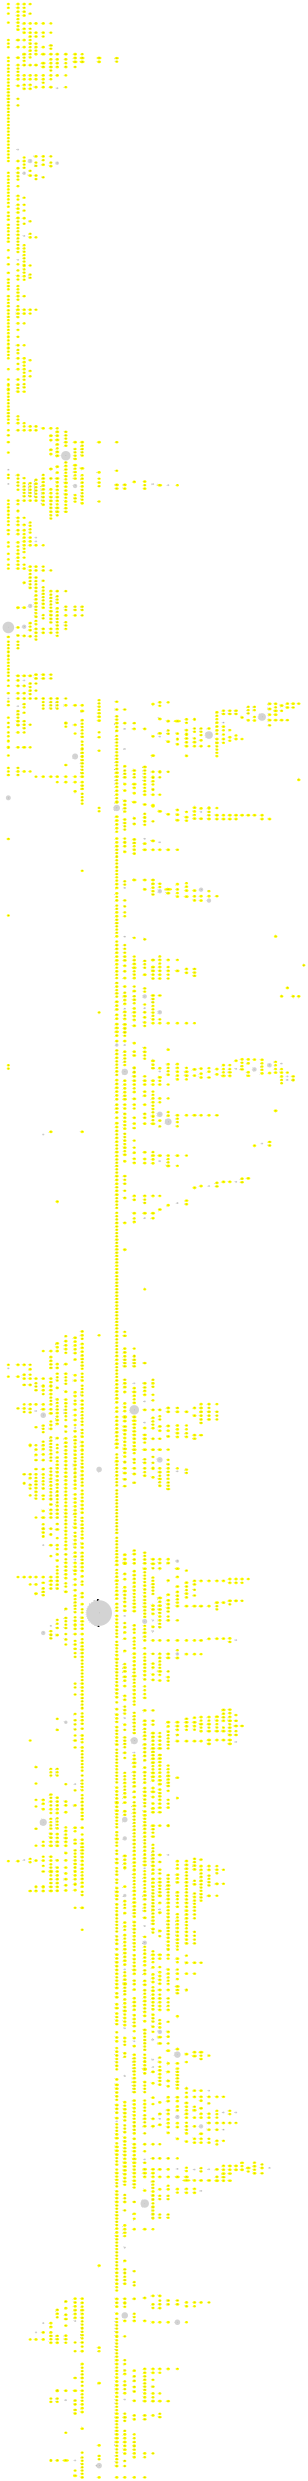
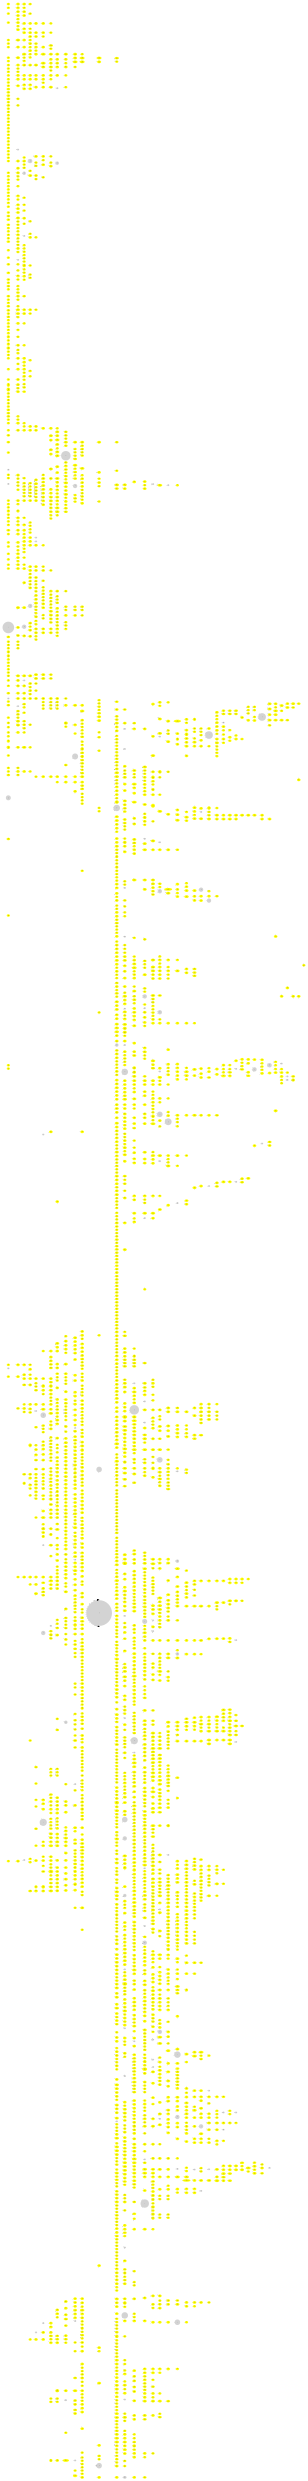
(125, 2477) -> (125, 2477)
